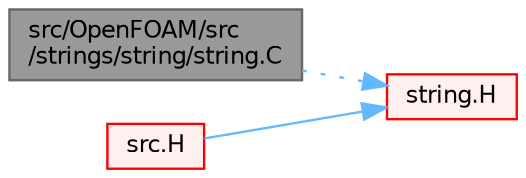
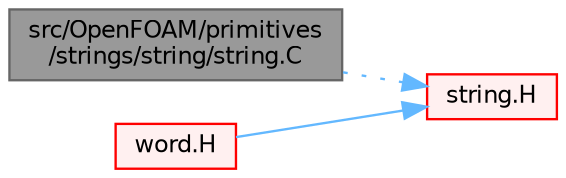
(156, 45) -> (176, 45)
(156, 146) -> (176, 146)
